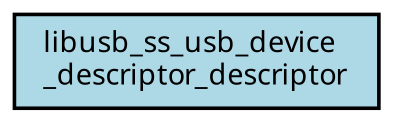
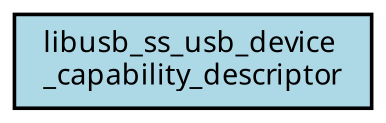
(197, 61) -> (193, 61)
